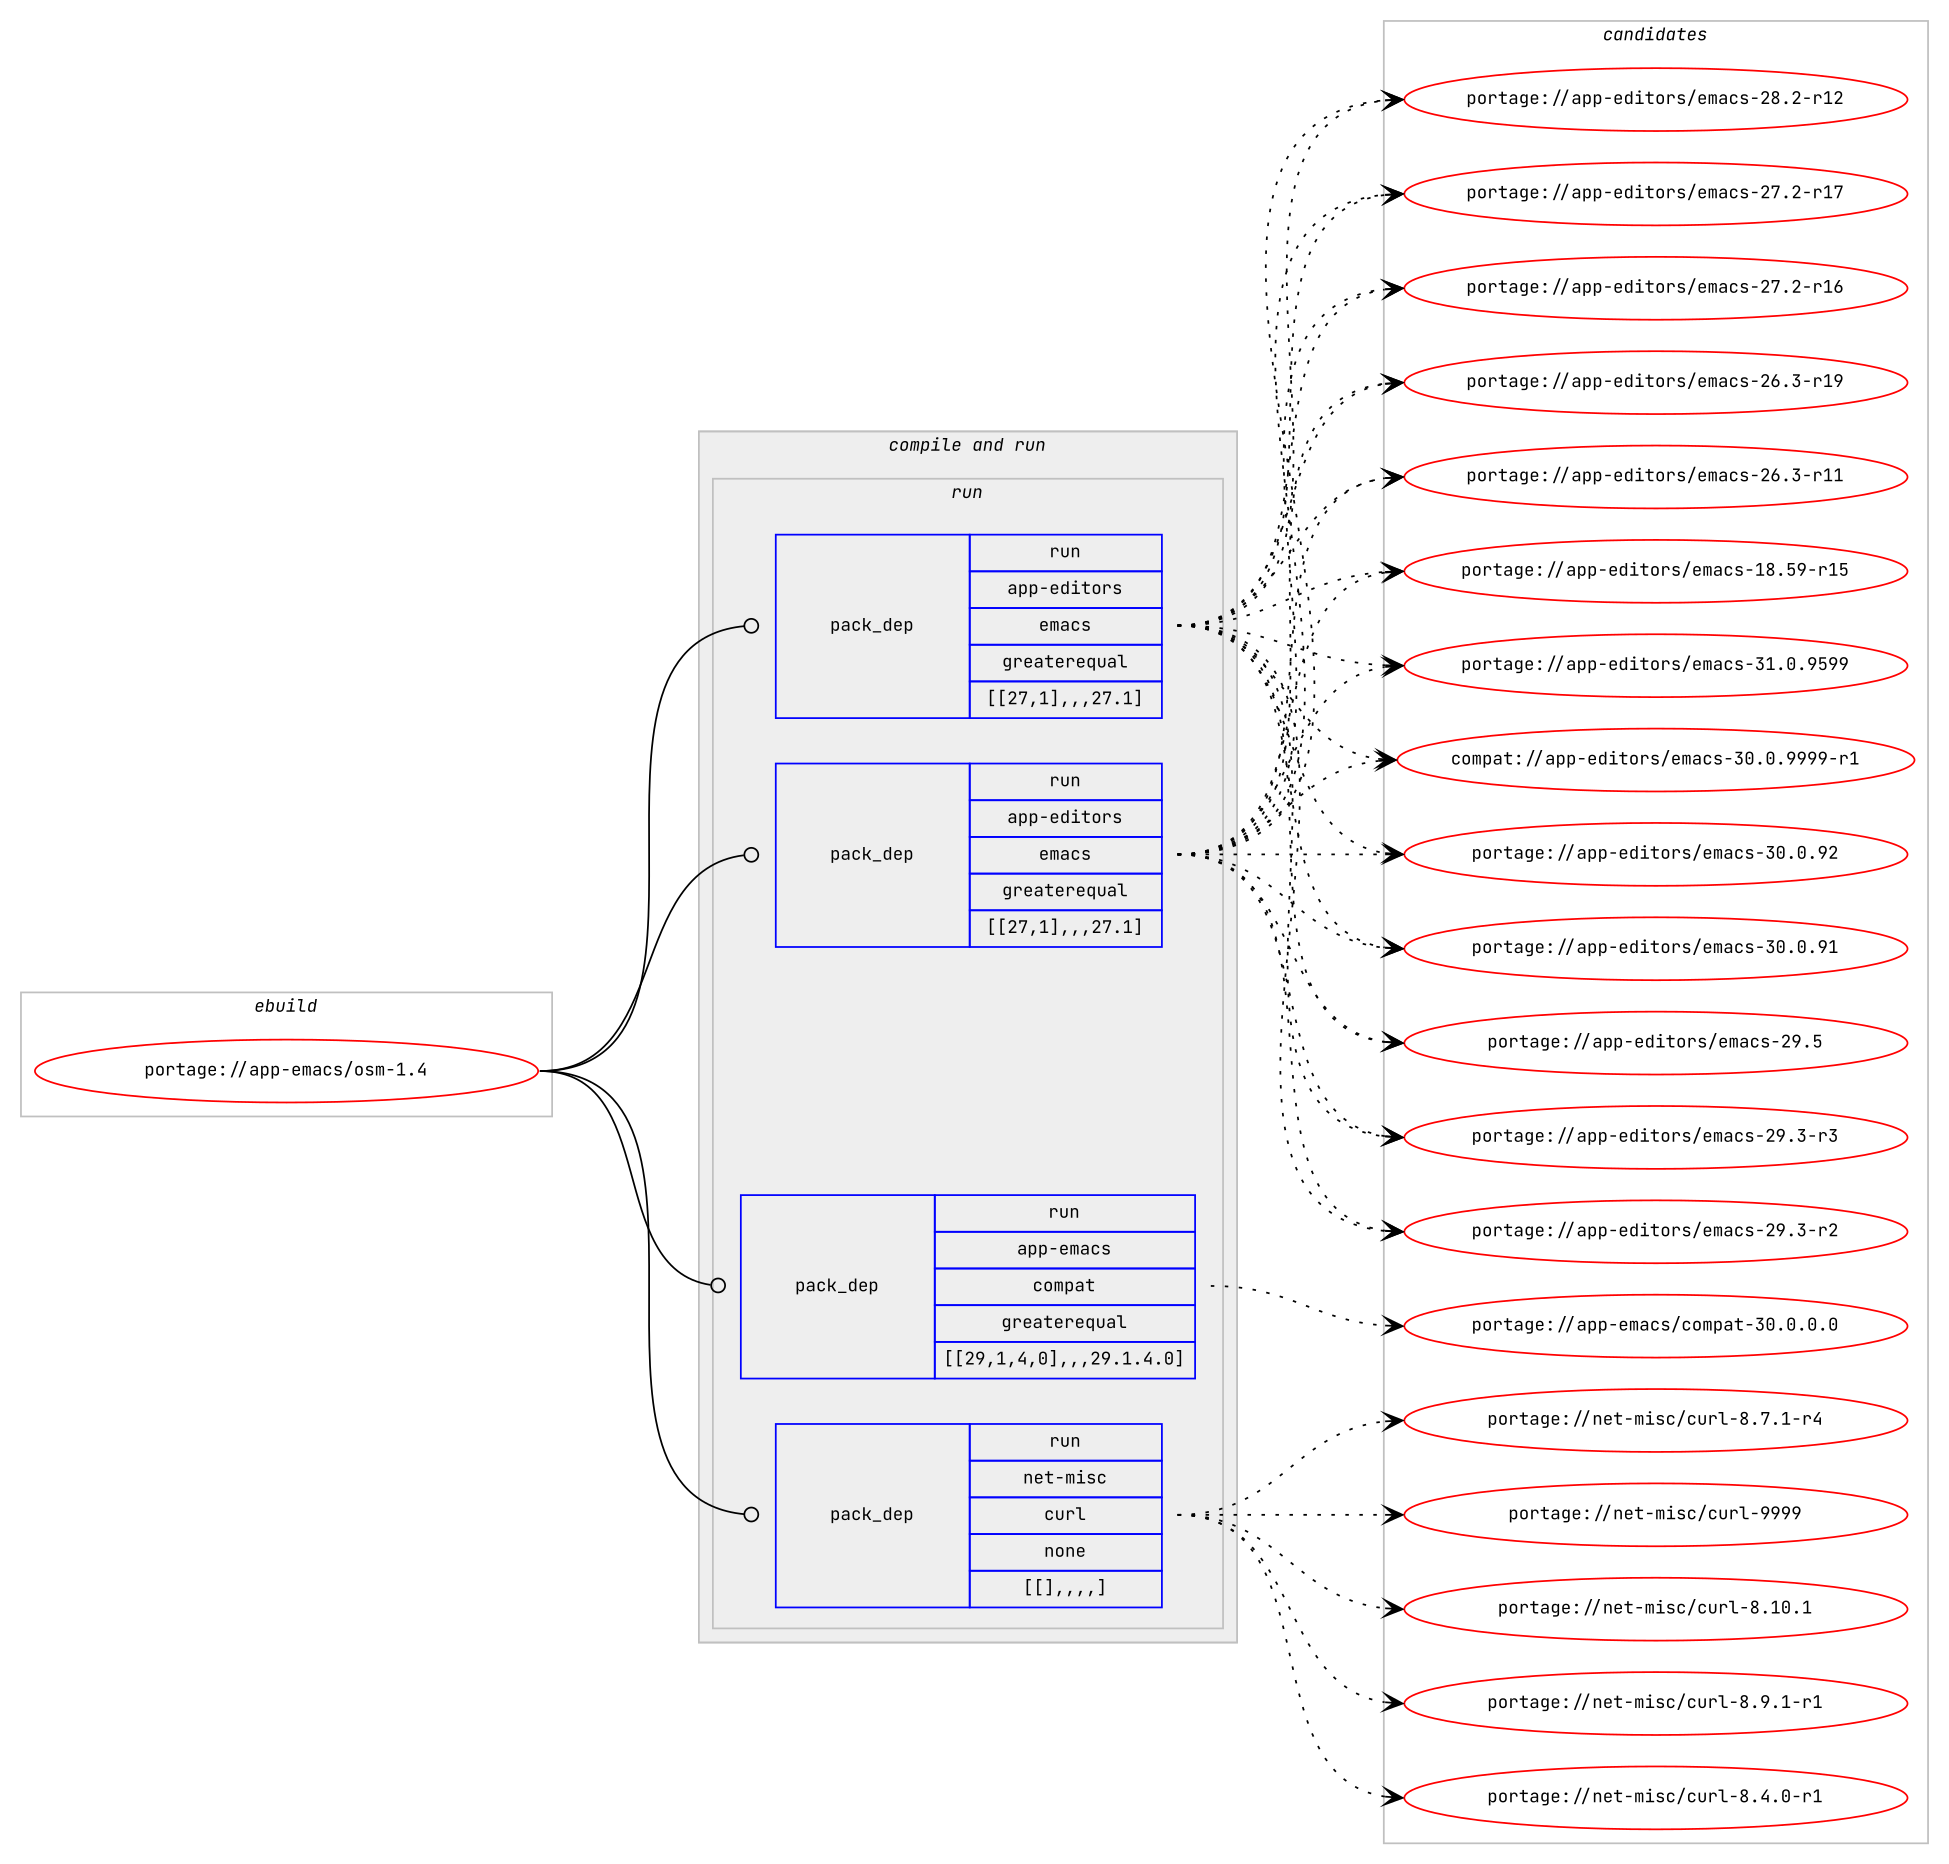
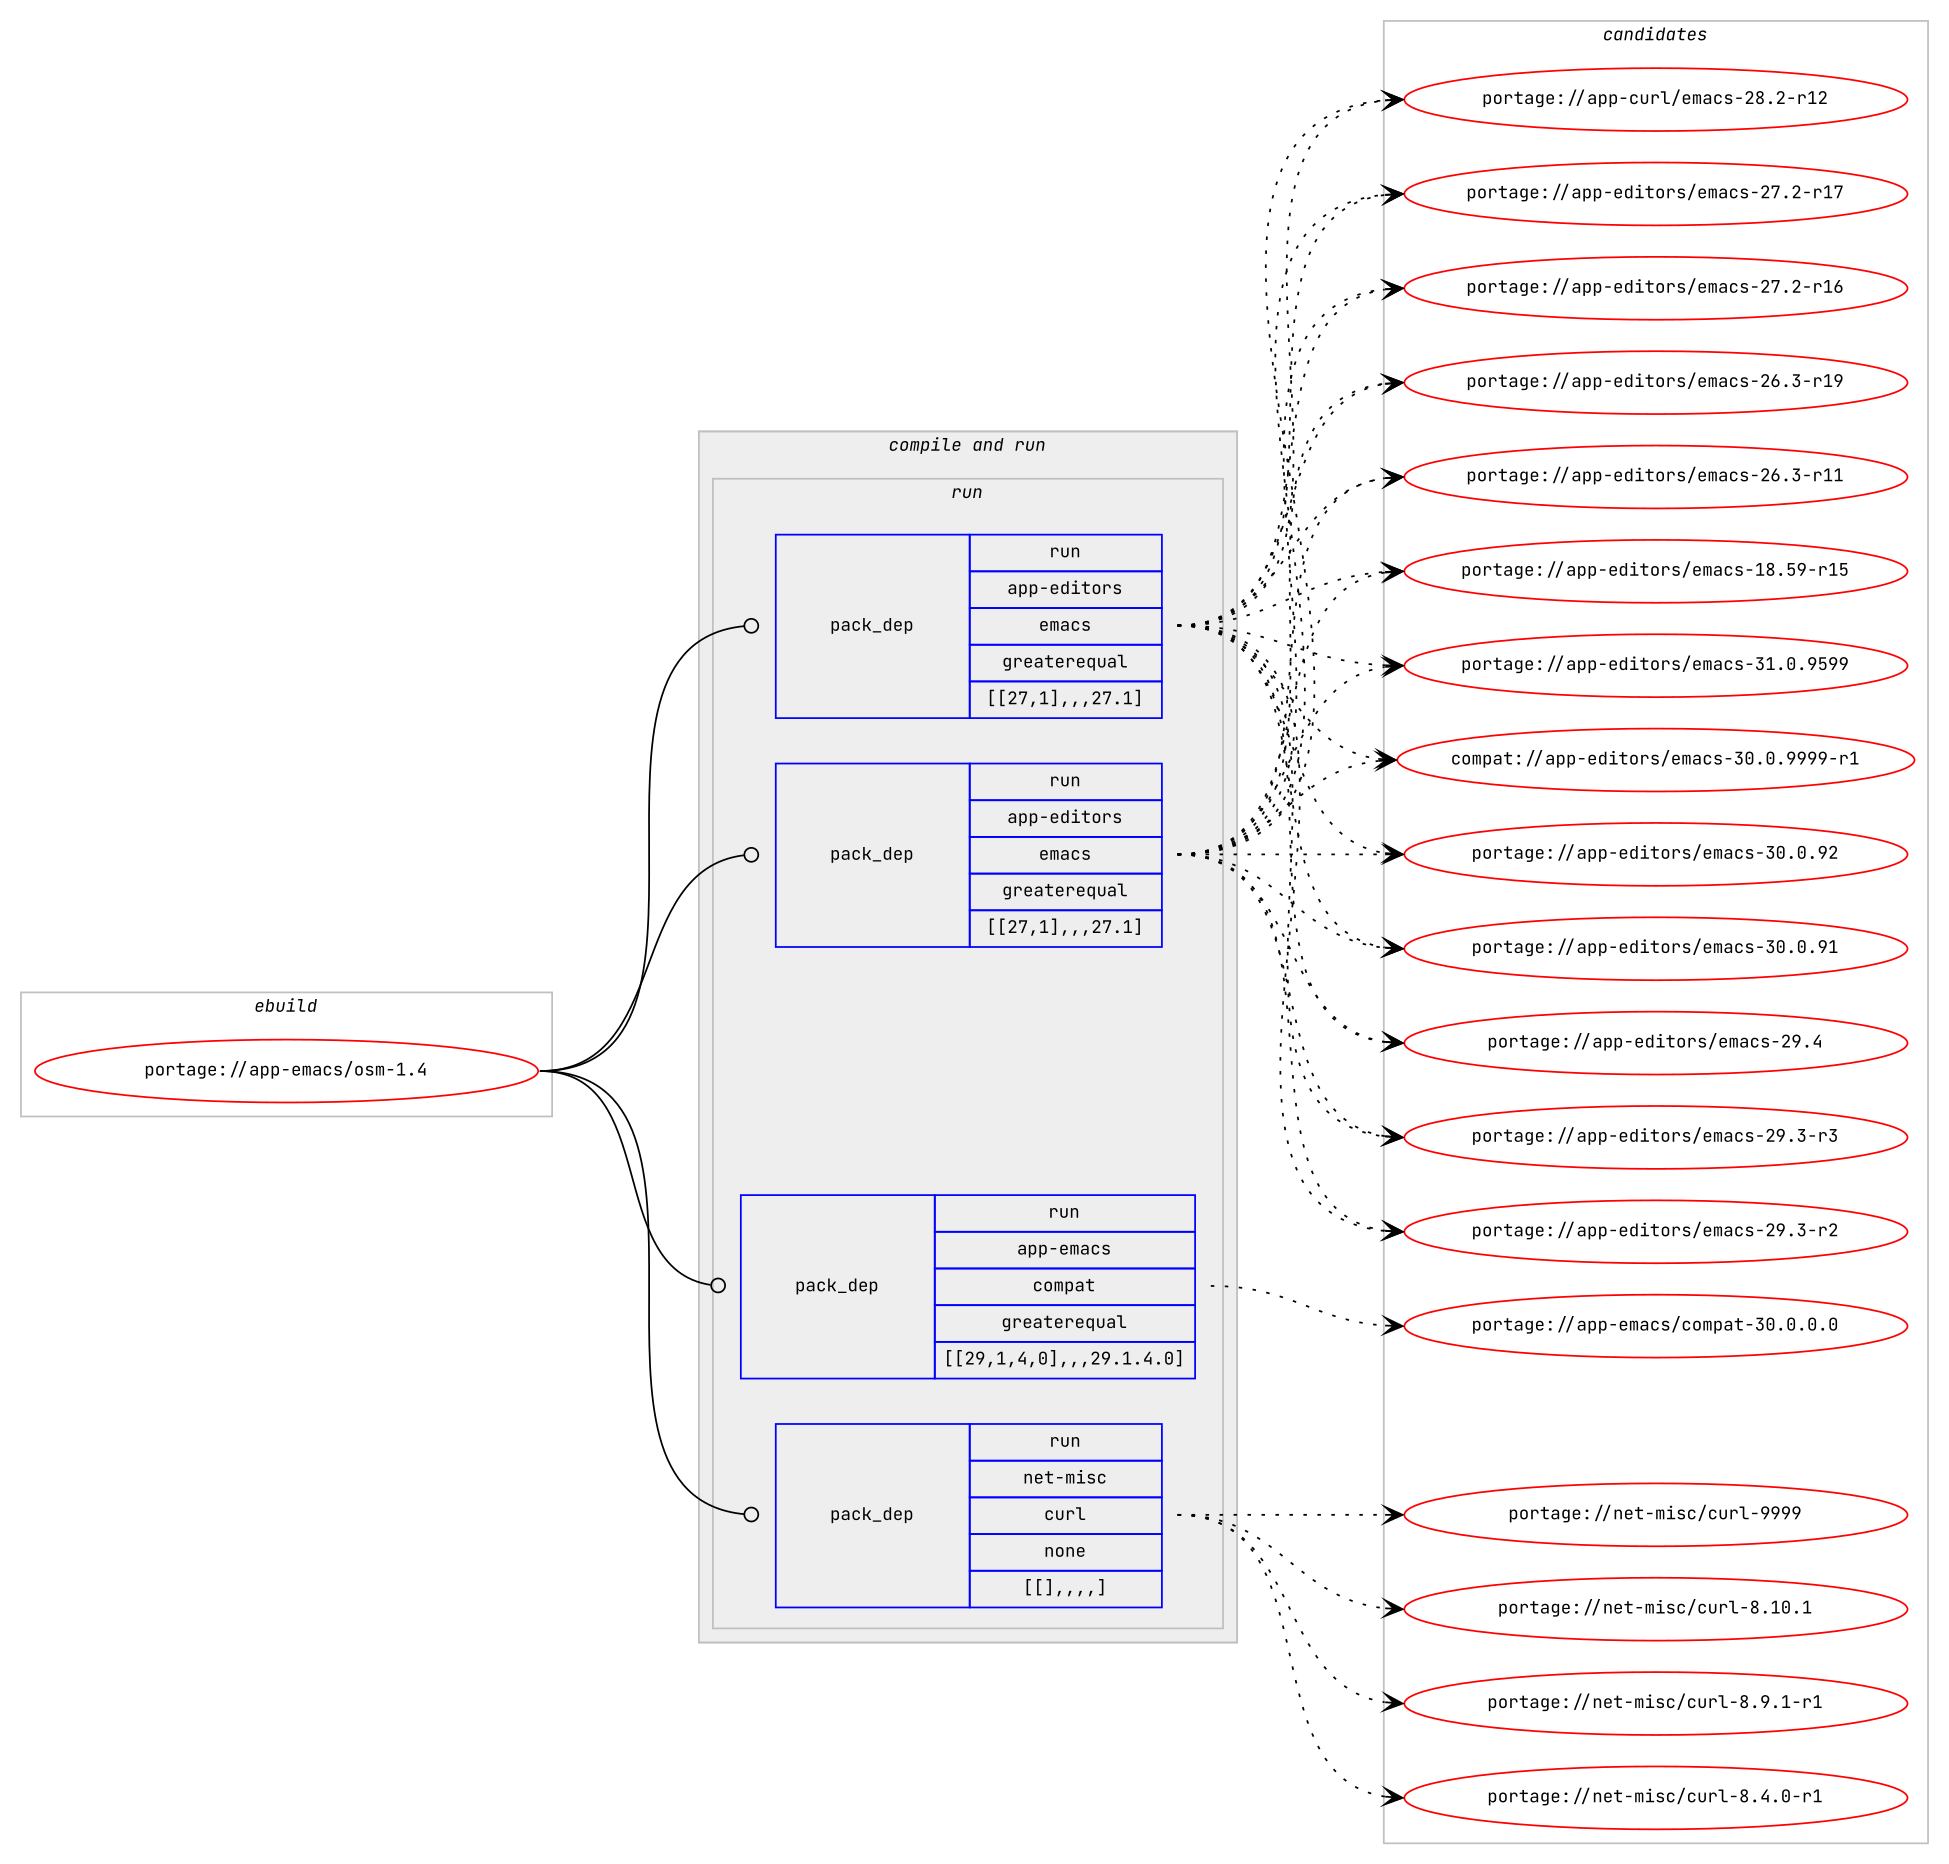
(1656, 100) -> (1656, 100)
(1656, 1043) -> (1656, 1043)
(1656, 1420) -> none
